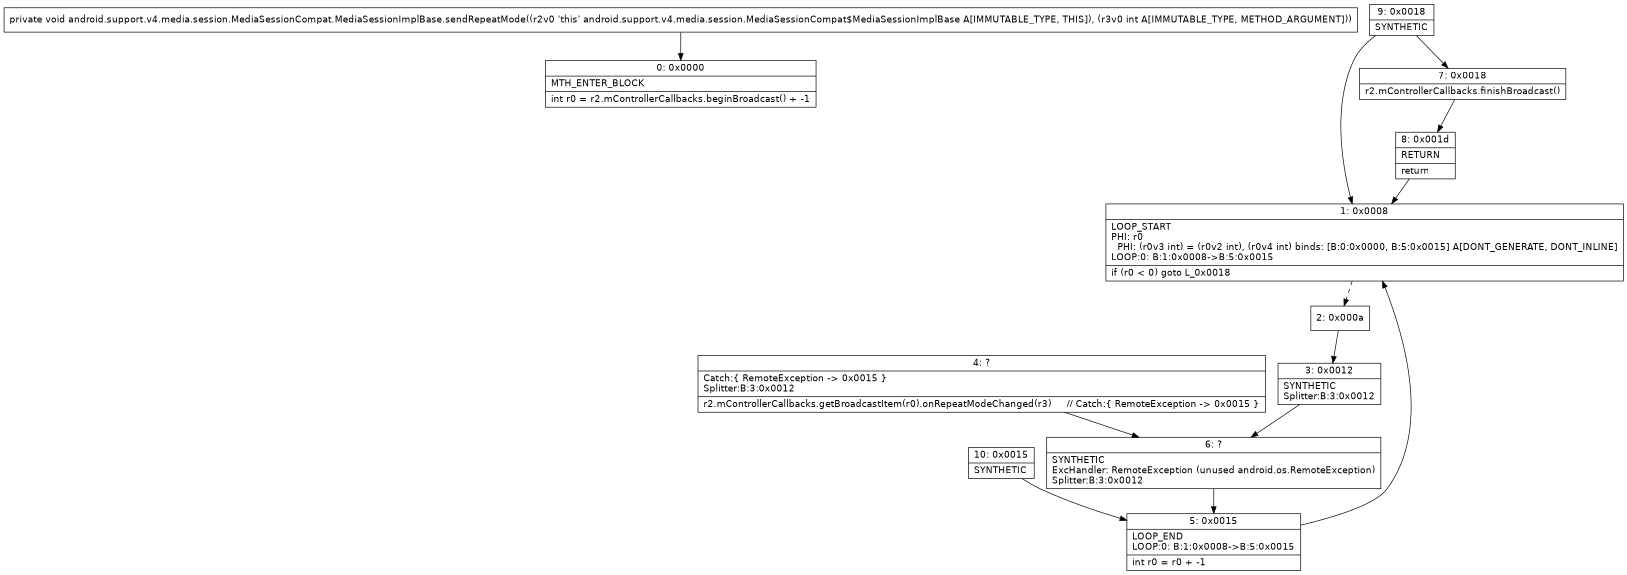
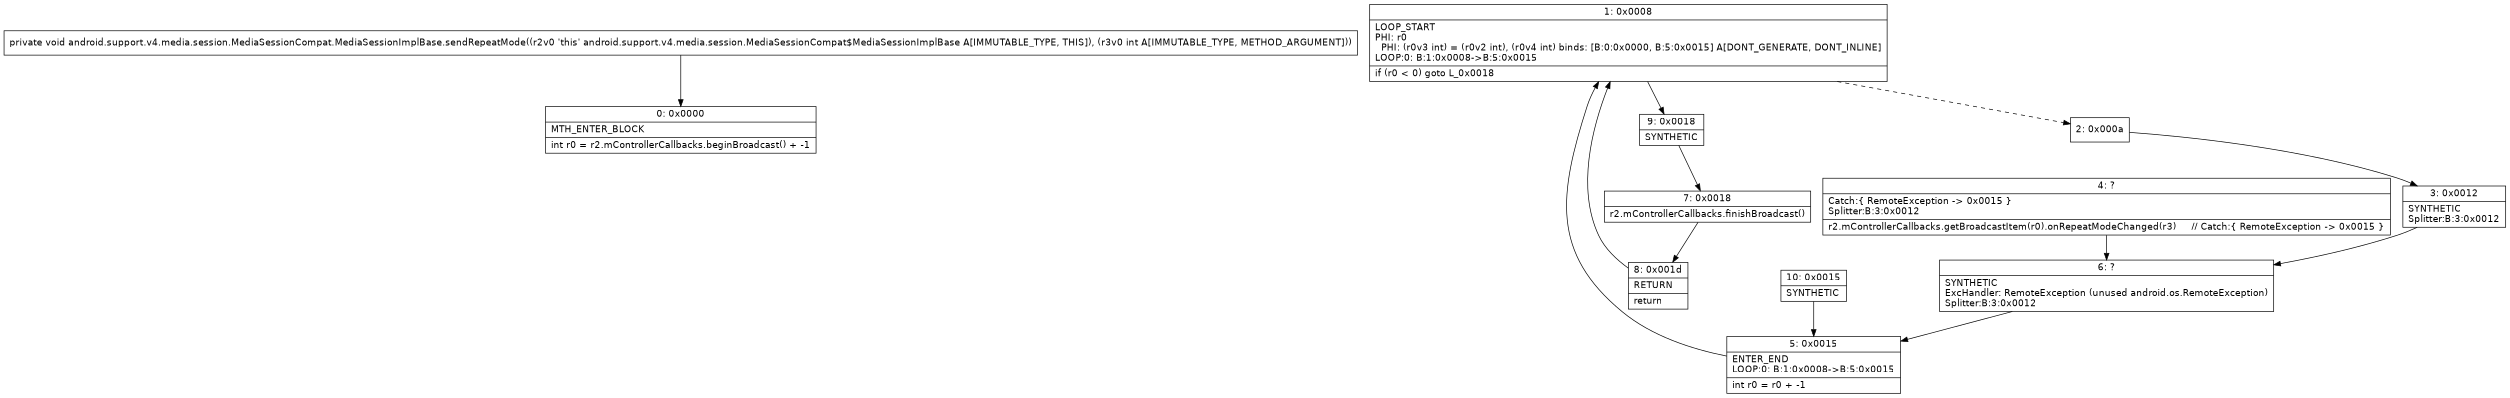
(1341, 112) -> (1654, 95)
(1158, 537) -> (1761, 360)
